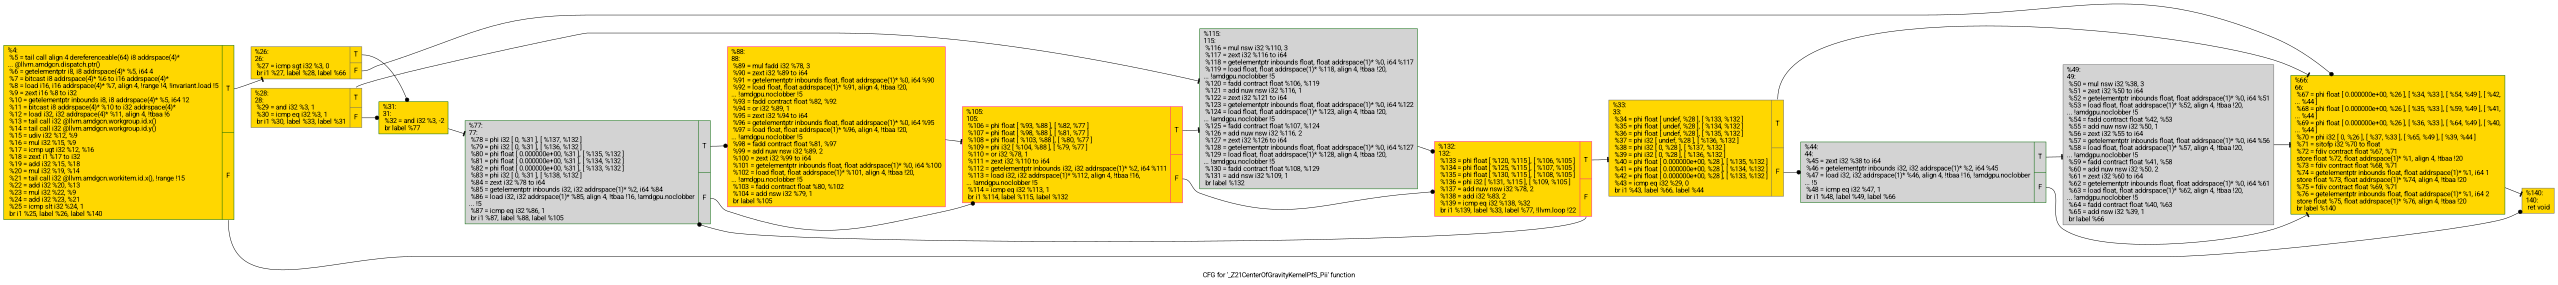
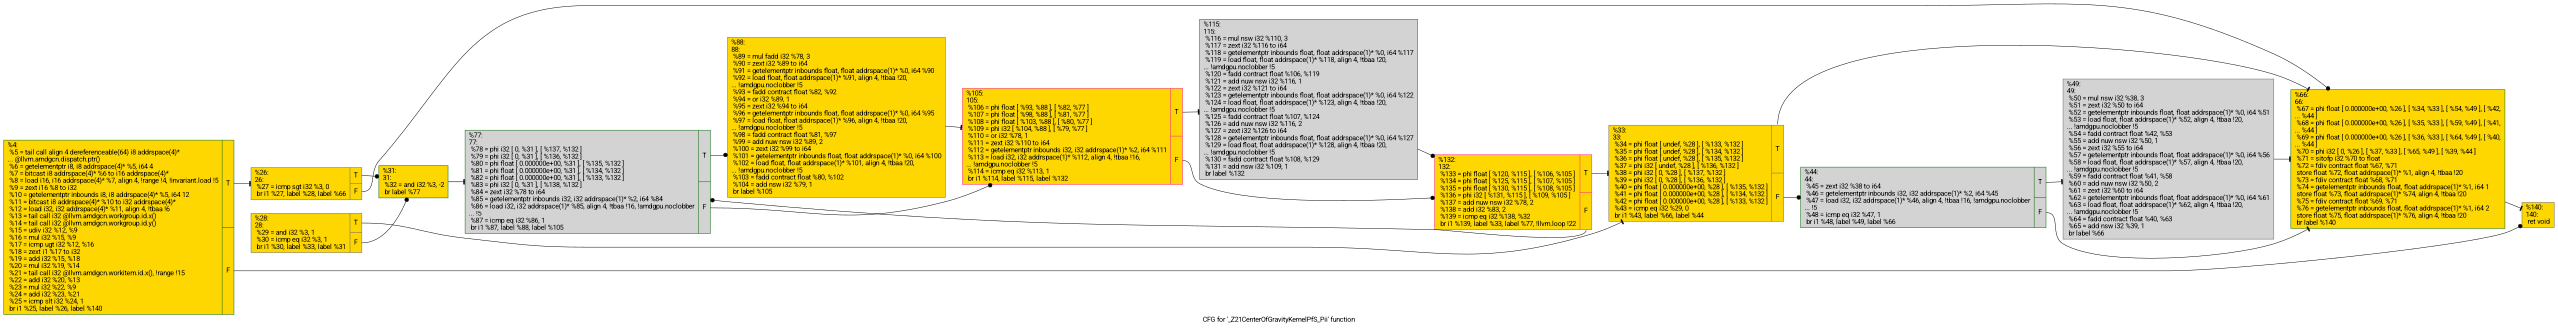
(775, 33) -> (993, 247)
